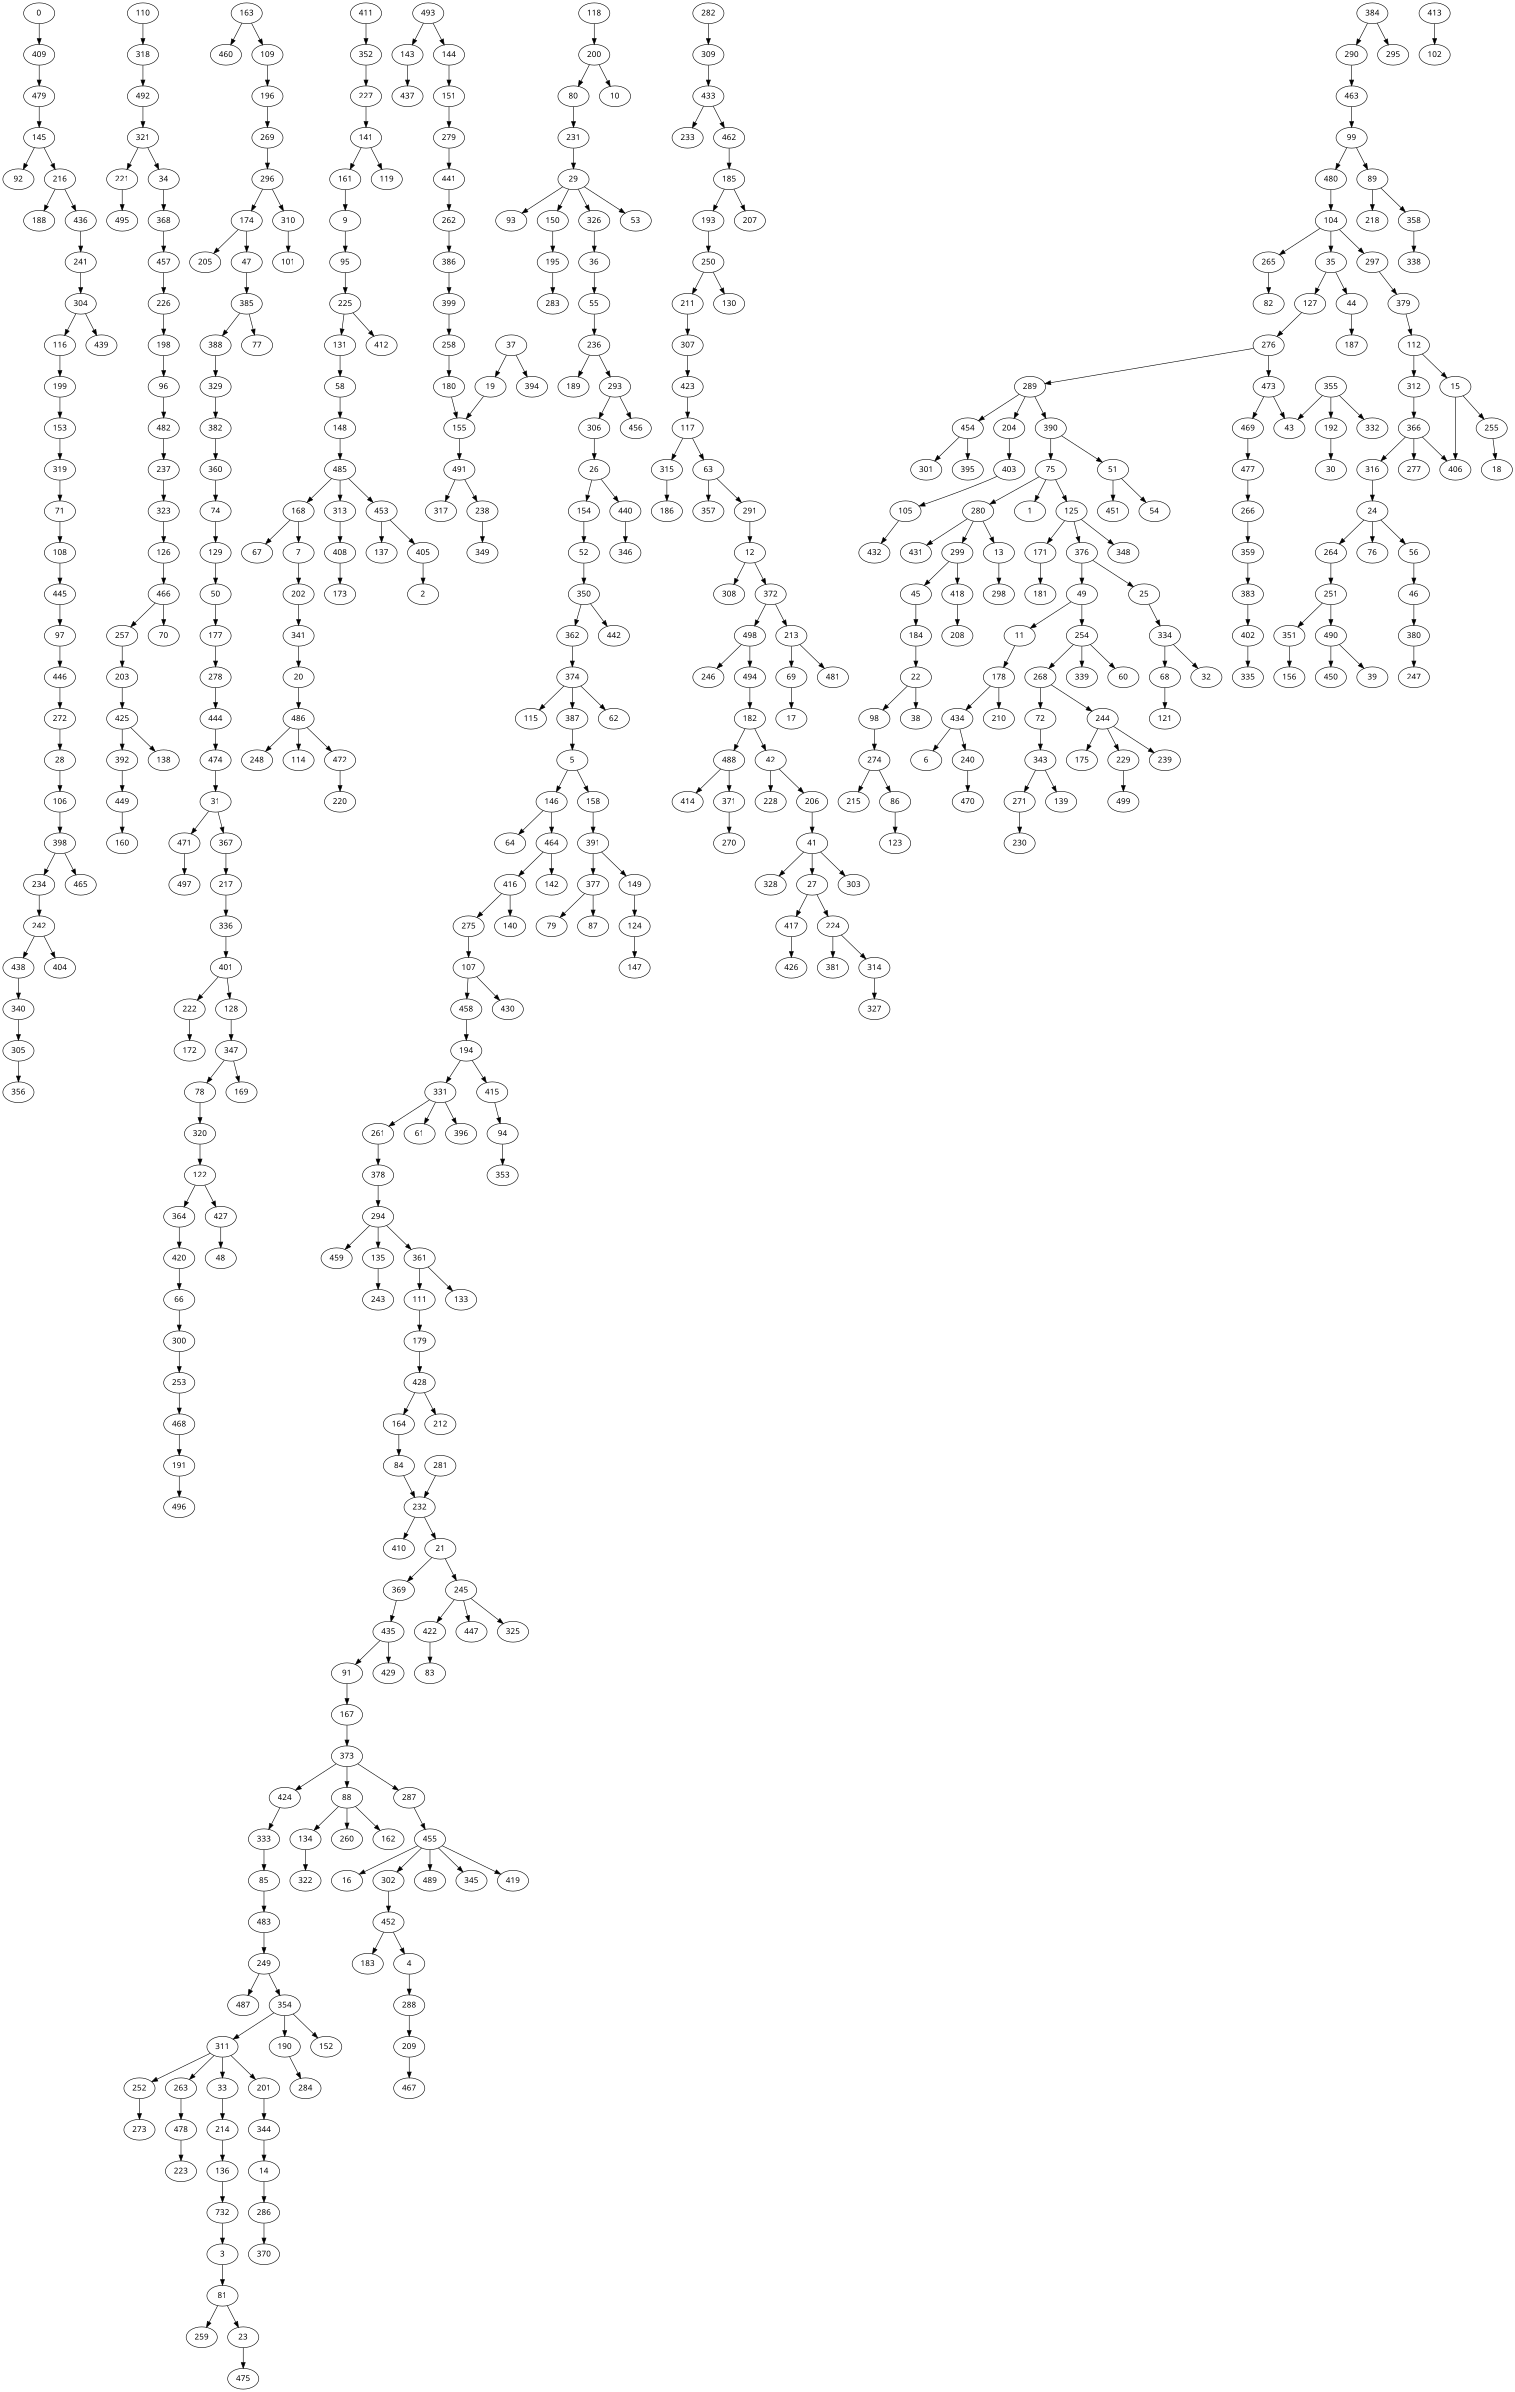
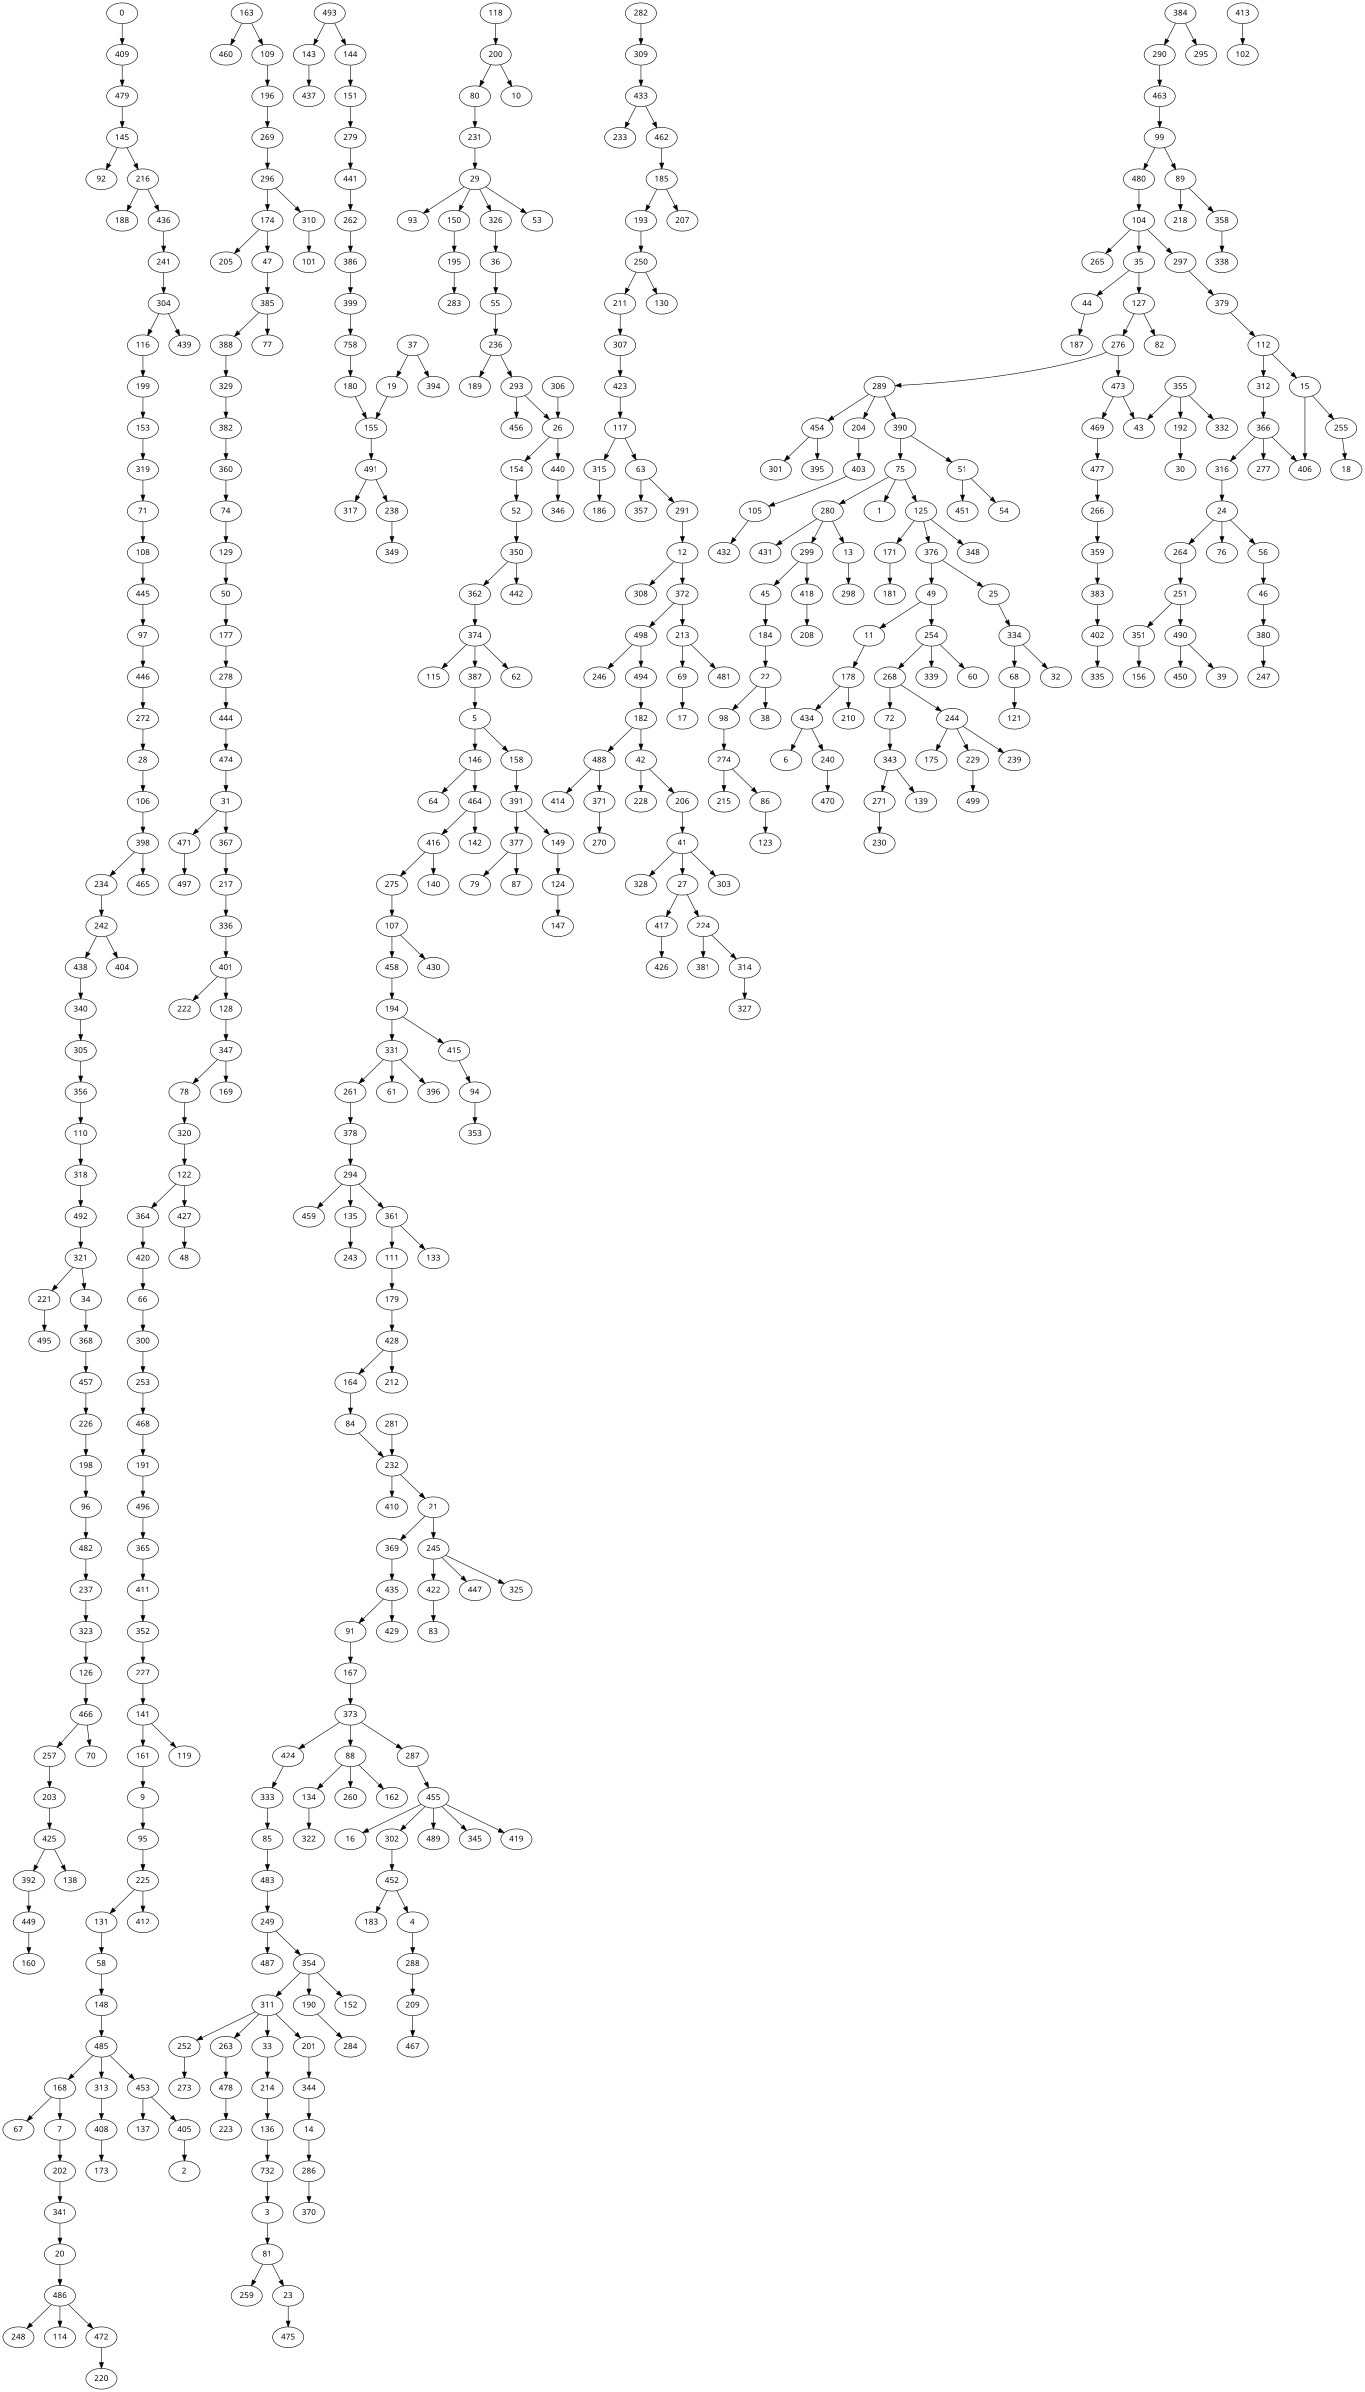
(1269, 280) -> (1148, 322)
(449, 345) -> (350, 345)
(606, 405) -> (535, 405)
(190, 1051) -> none
none -> (81, 1110)
none -> (143, 1549)
